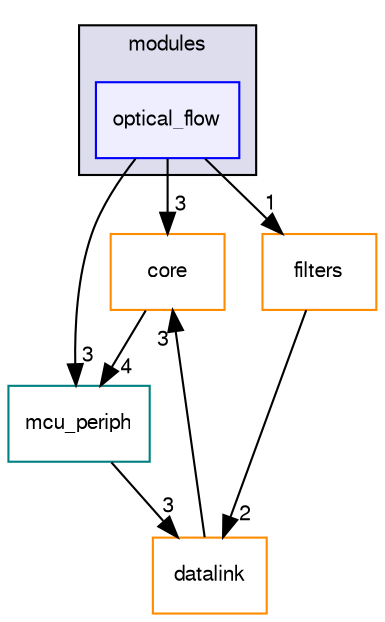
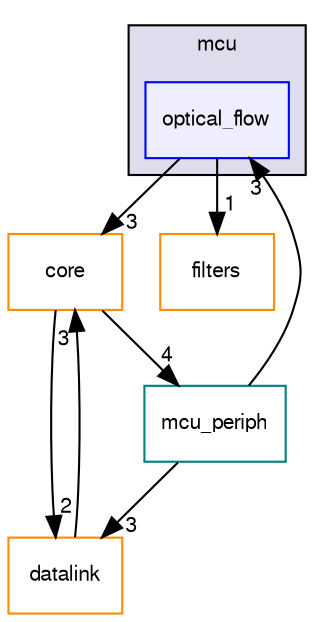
(168, 45) -> (217, 45)
(86, 255) -> (300, 283)
(268, 414) -> (51, 413)
